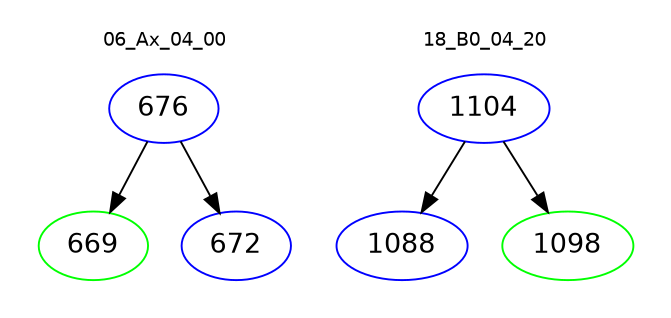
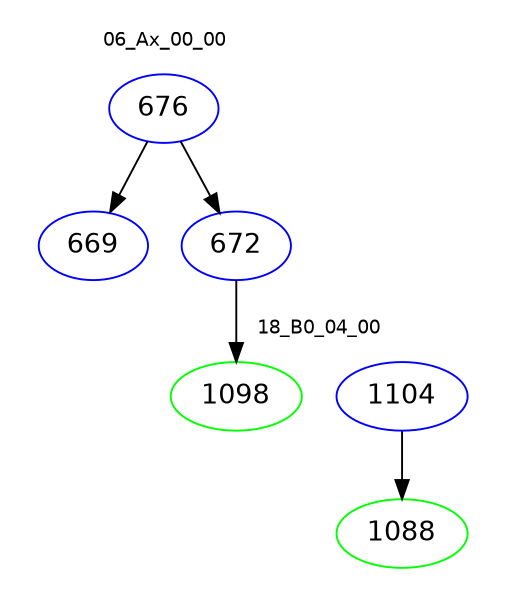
(165, 41) -> (165, 41)
(485, 41) -> (319, 329)
(520, 169) -> (236, 322)
(93, 246) -> (93, 246)
(402, 246) -> (402, 534)
